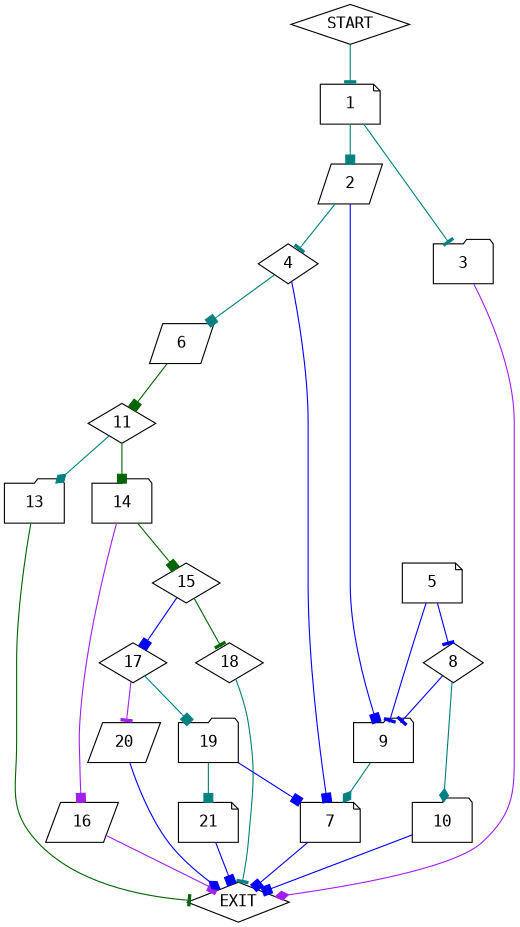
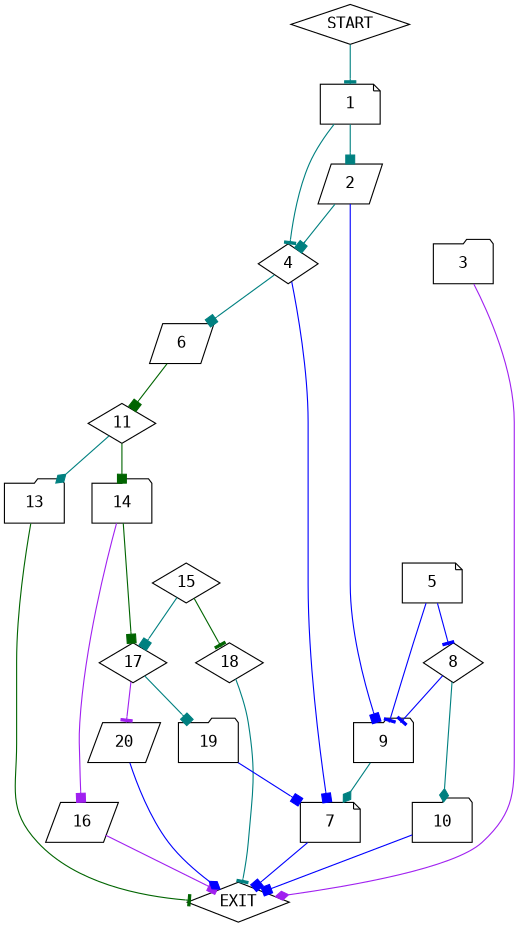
(405, 182) -> (304, 178)
(318, 225) -> (318, 225)
(153, 542) -> (127, 578)
(163, 618) -> (163, 618)
(208, 822) -> none
